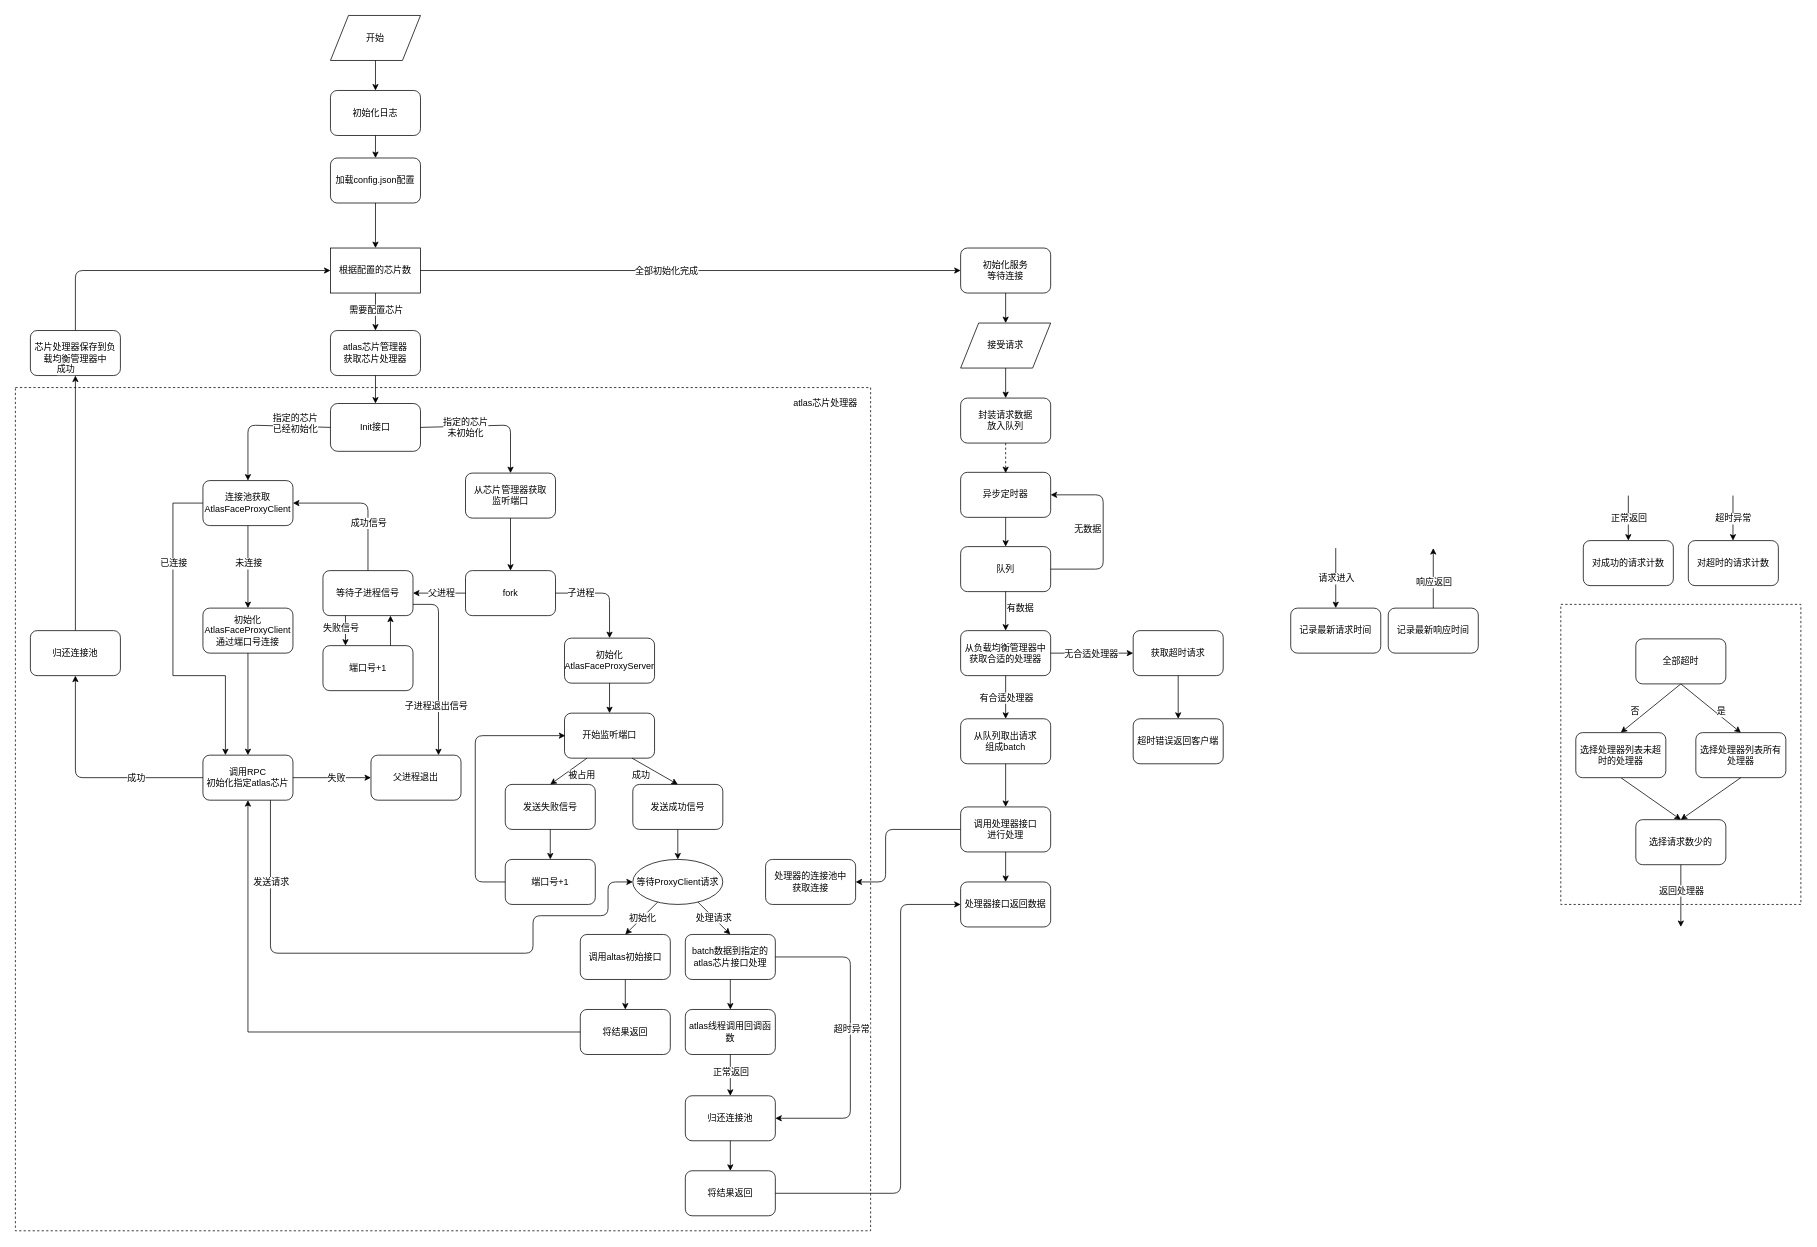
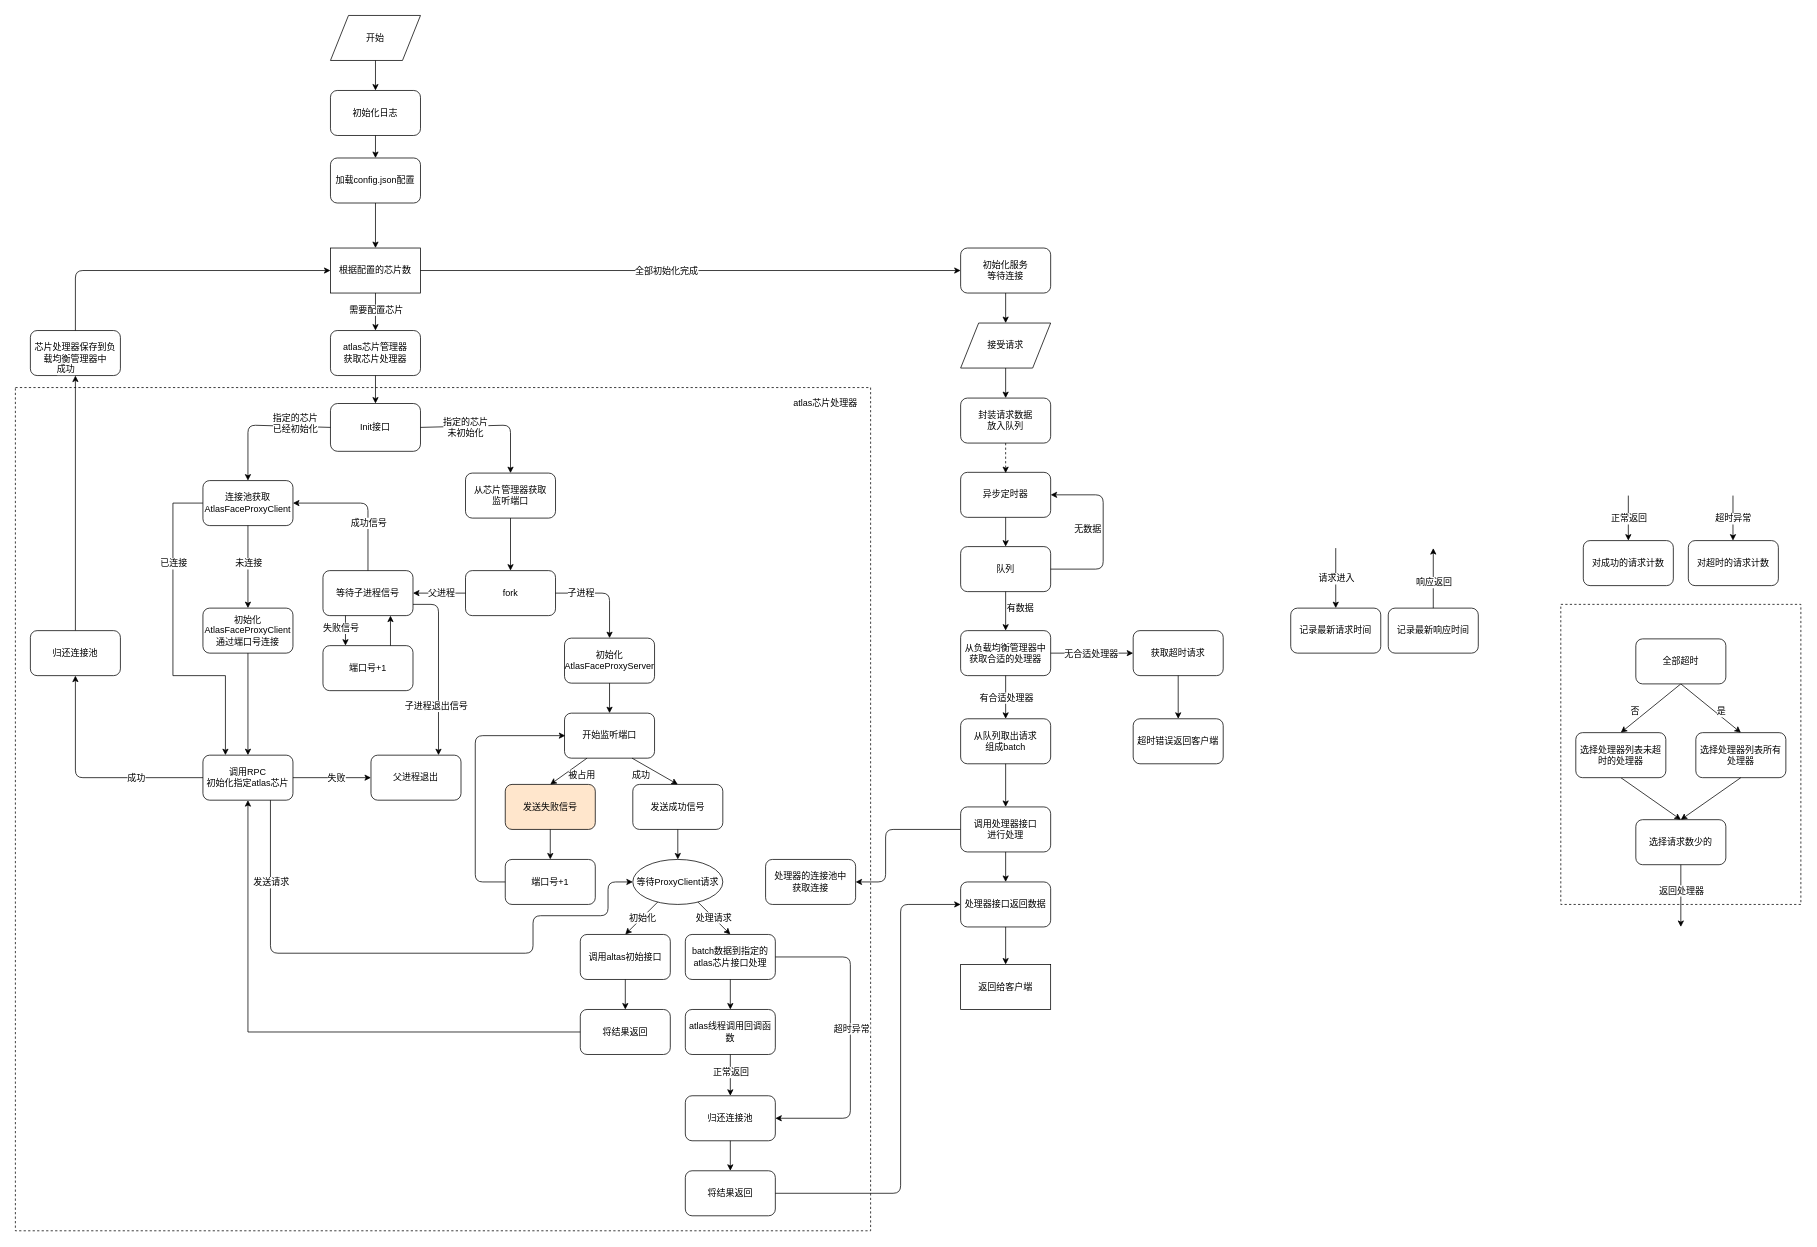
(550, 807) -> (550, 807)
none -> (1005, 943)
none -> (1005, 987)
